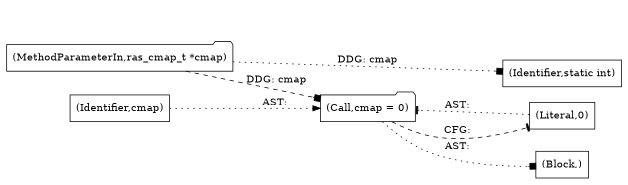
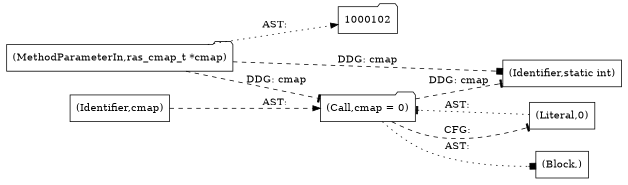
none -> (368, 20)
(364, 66) -> (364, 66)
(249, 84) -> (249, 84)
none -> (457, 91)
(241, 108) -> (241, 108)
